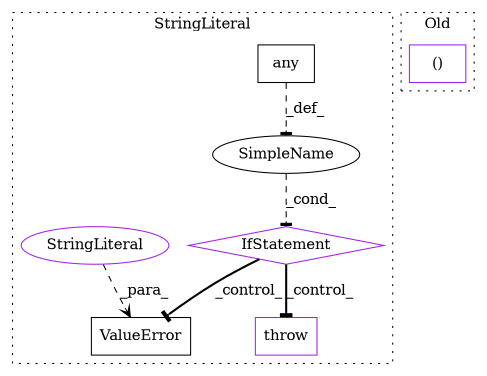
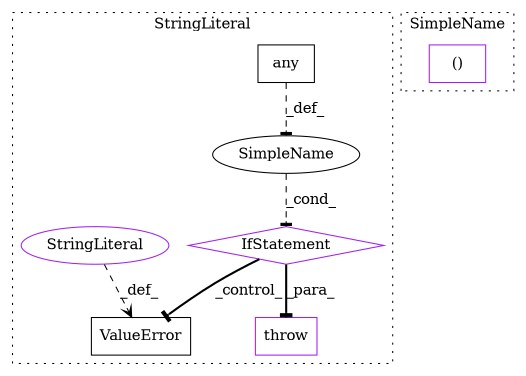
(438, 25) -> (457, 25)
(144, 291) -> (139, 291)
(320, 291) -> (310, 291)
